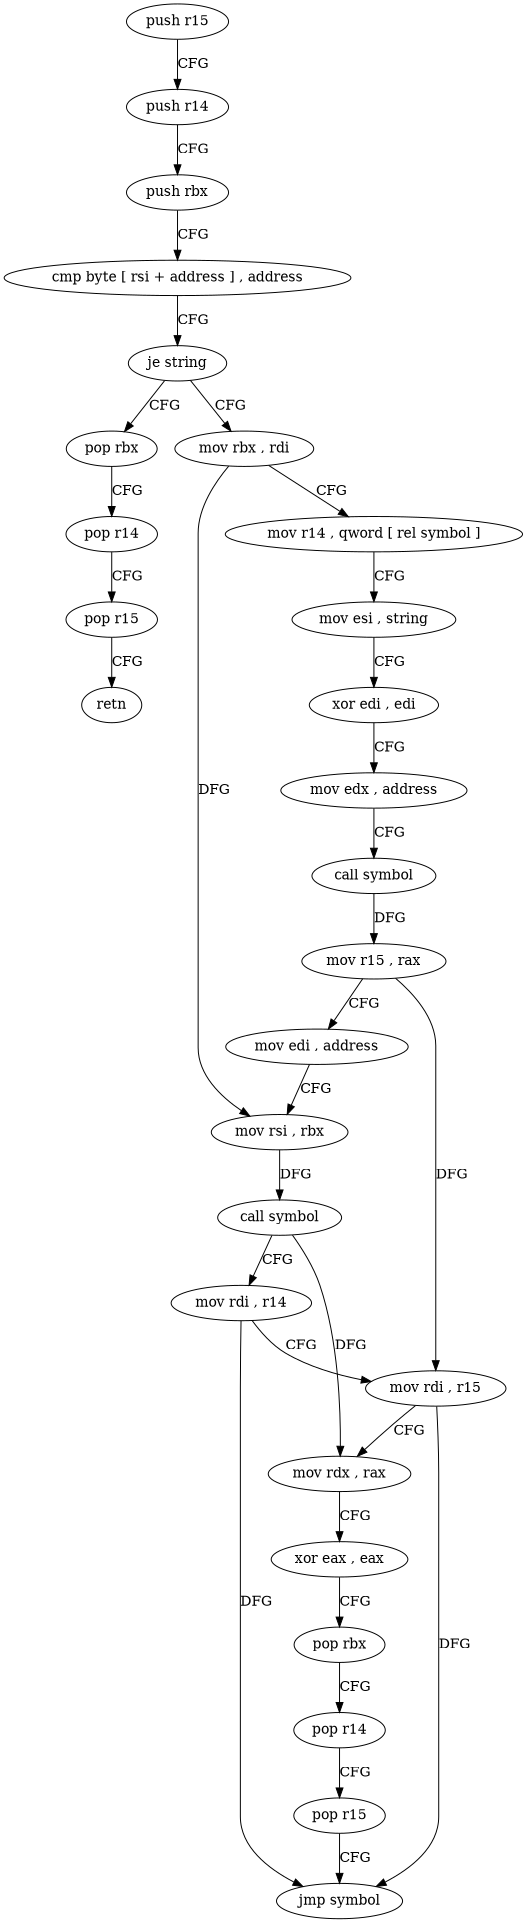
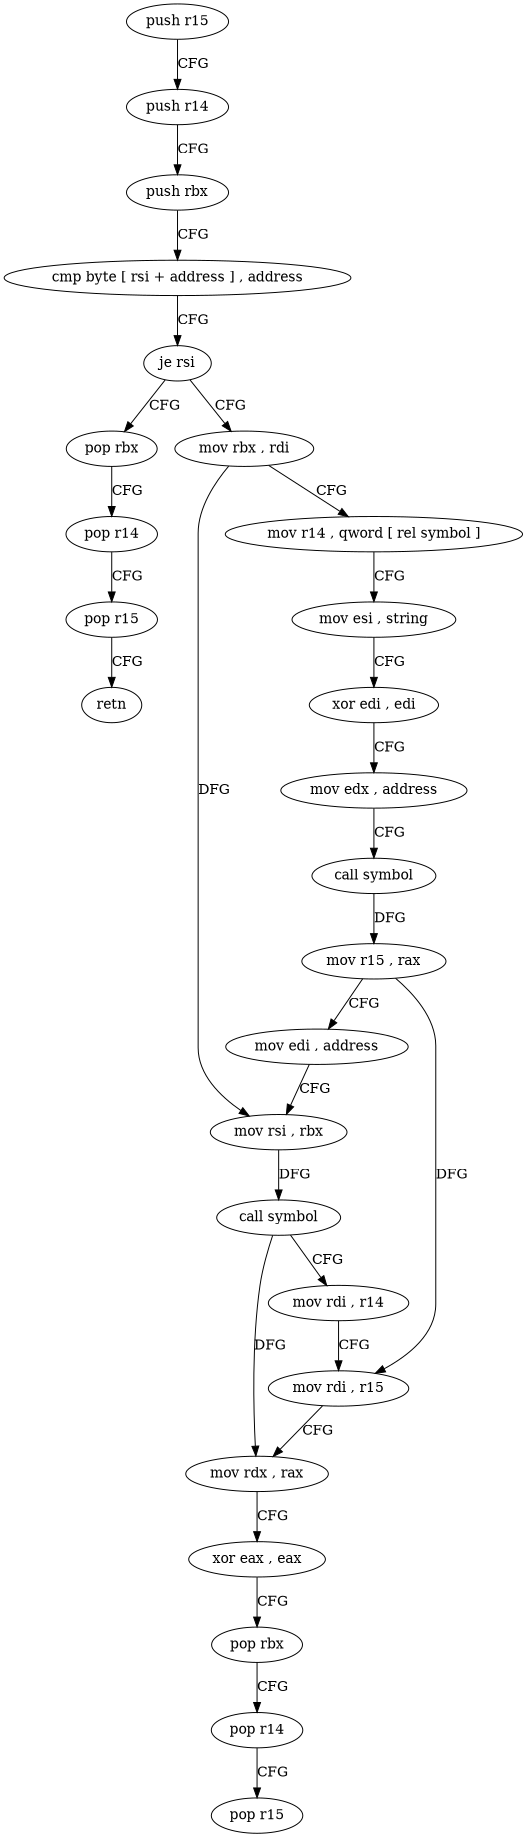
(178, 363) -> (178, 363)
(340, 1901) -> none
